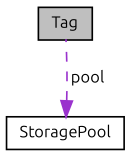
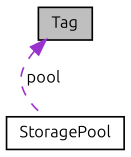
(67, 70) -> (22, 86)
